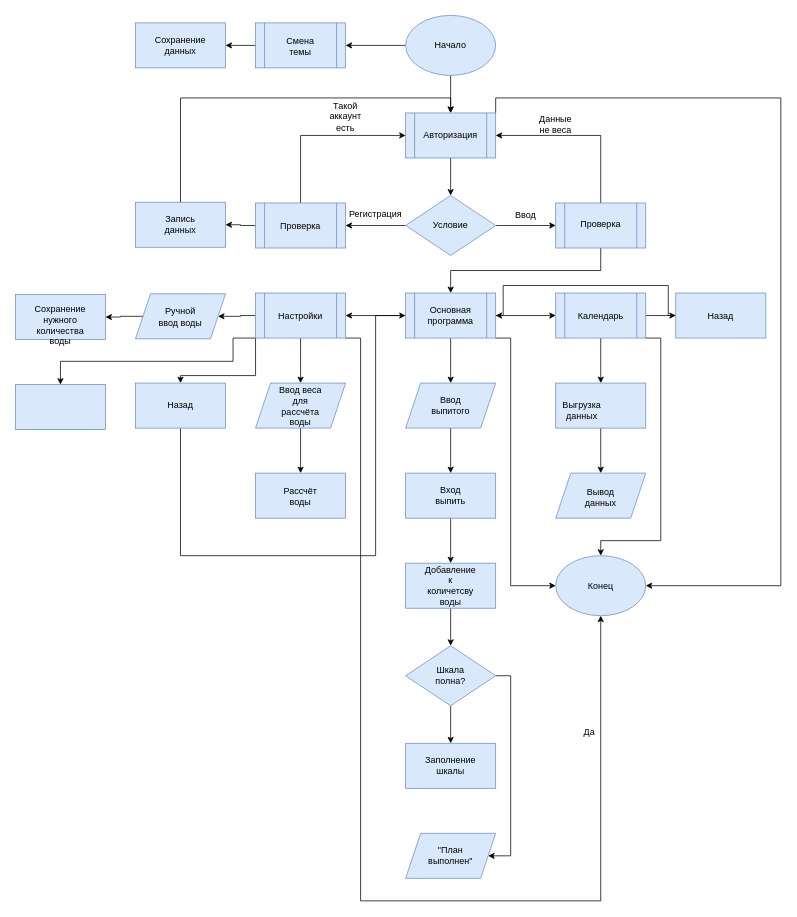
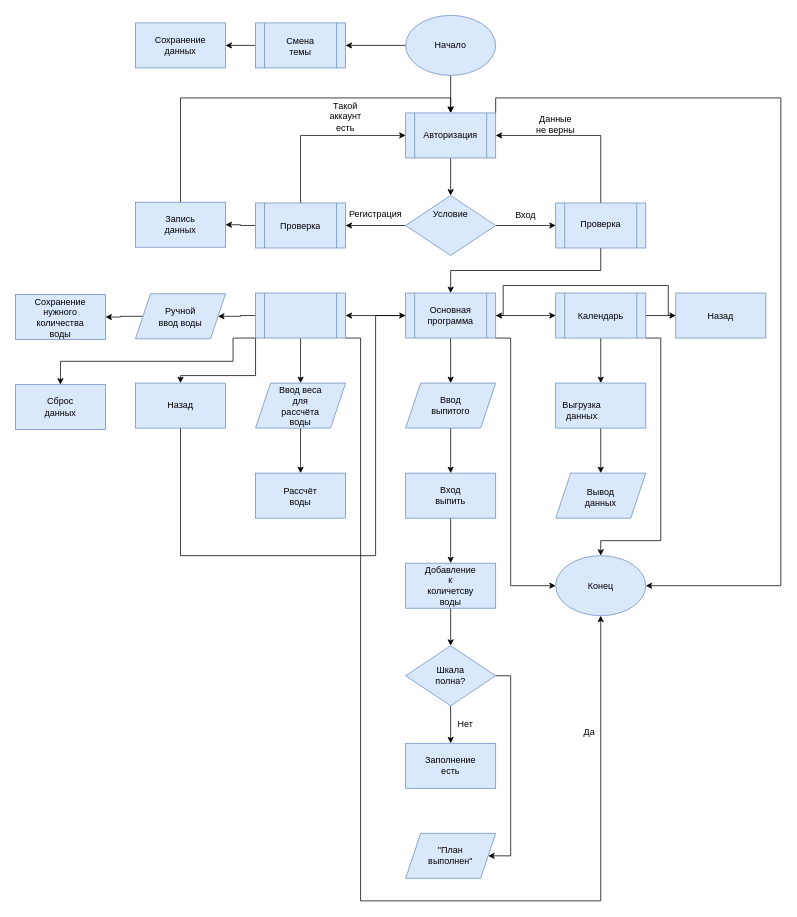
(555, 124) -> (555, 124)
(525, 215) -> (525, 215)
(450, 225) -> (450, 214)
(300, 316) -> none
(60, 325) -> (60, 318)
none -> (60, 407)
none -> (465, 724)
(450, 765) -> (450, 765)
